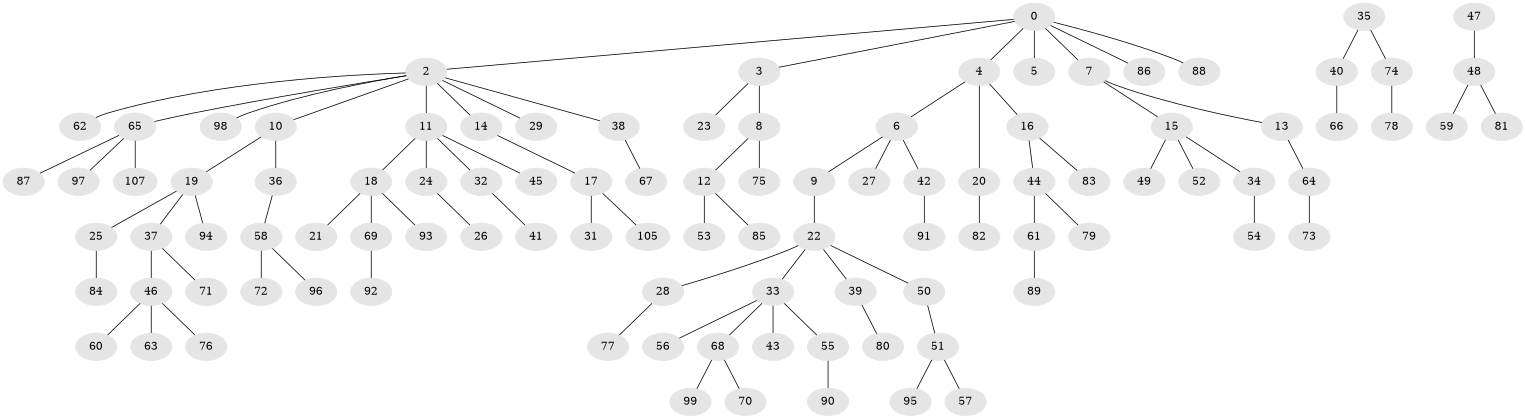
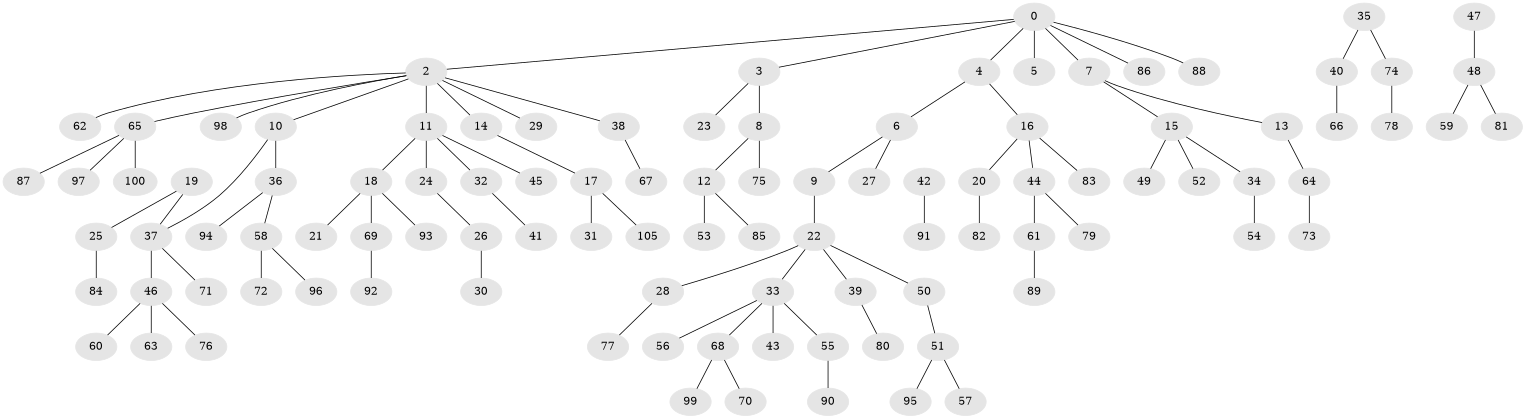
(979, 127) -> (1003, 154)
(234, 154) -> (224, 191)
(911, 154) -> none
(135, 182) -> (135, 182)
(199, 209) -> (241, 209)
none -> (481, 292)
